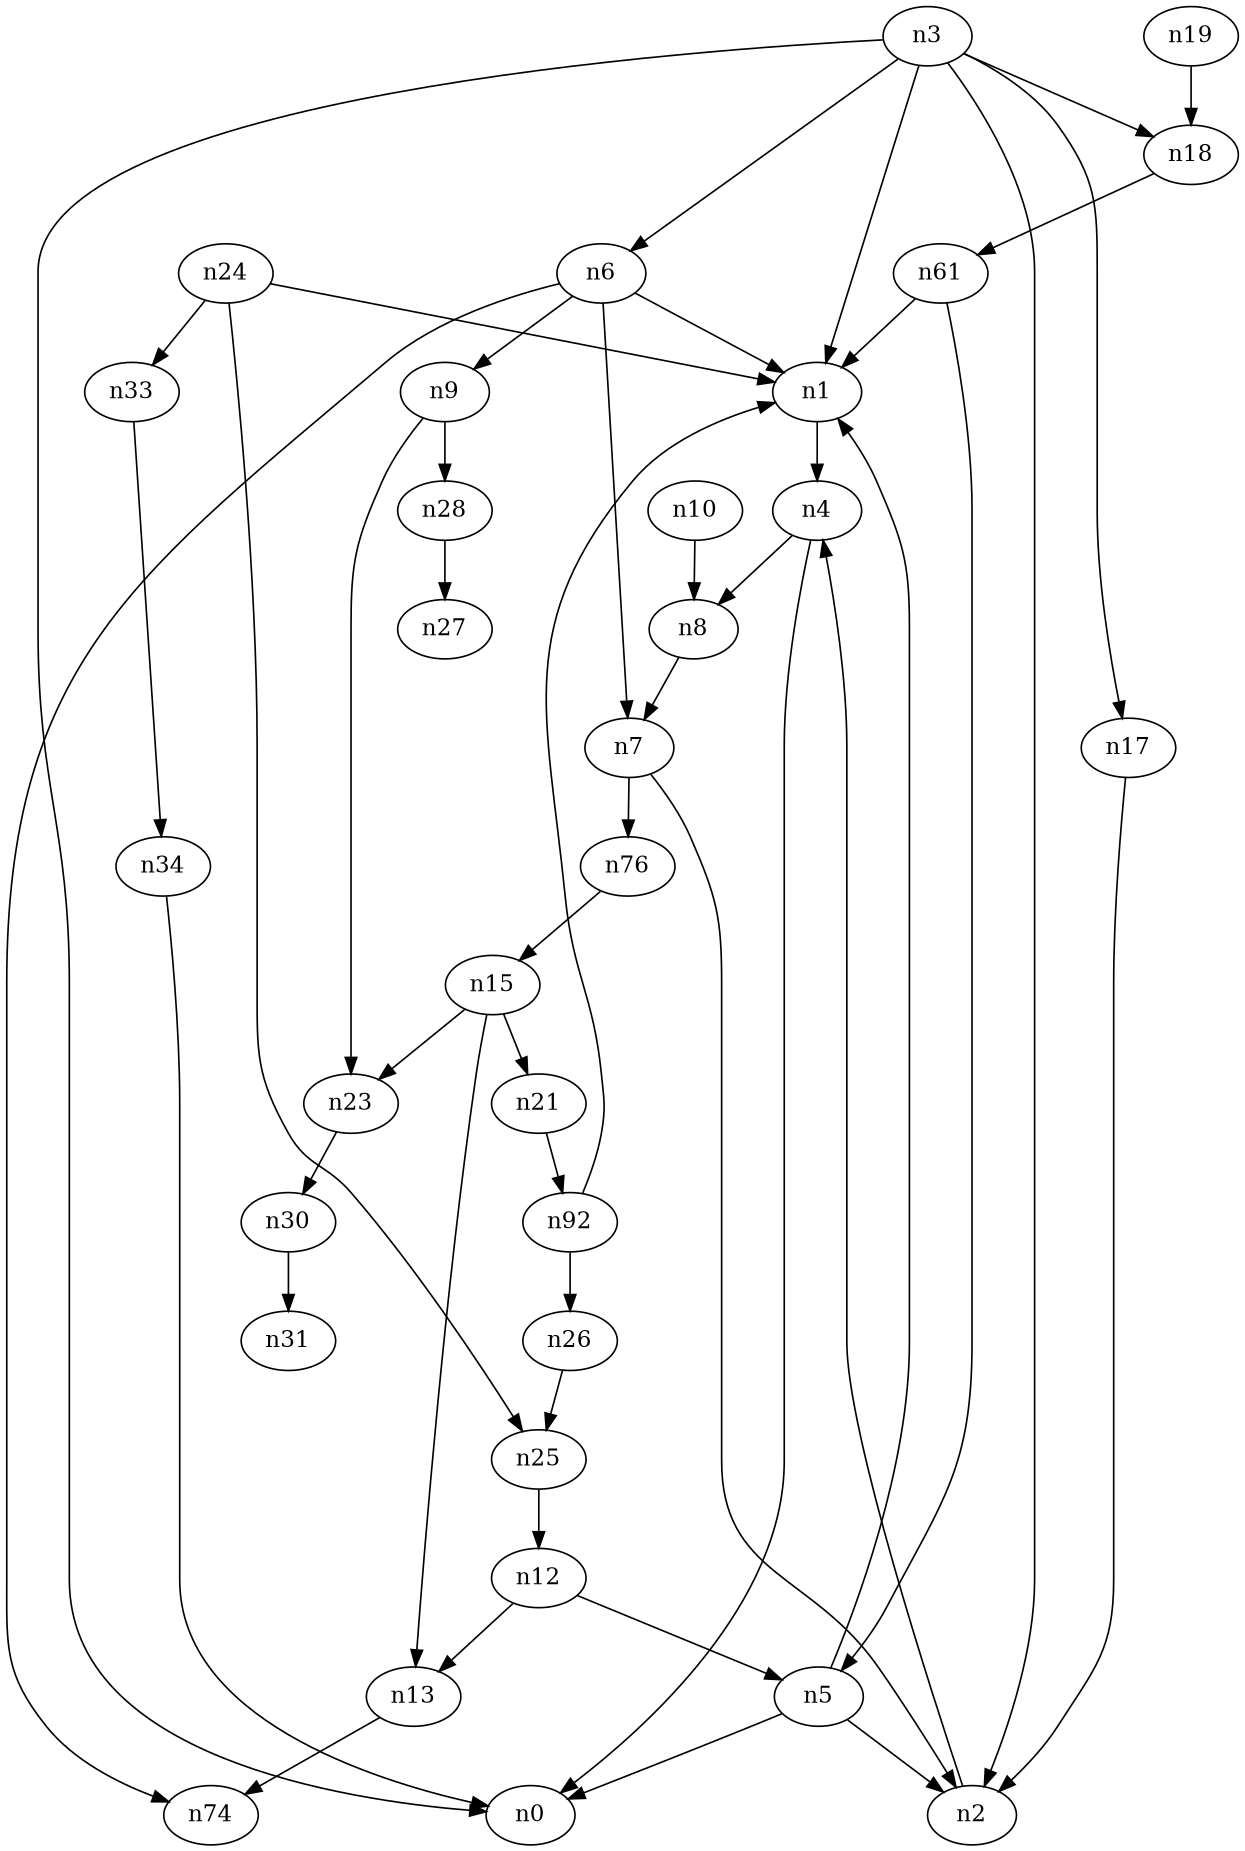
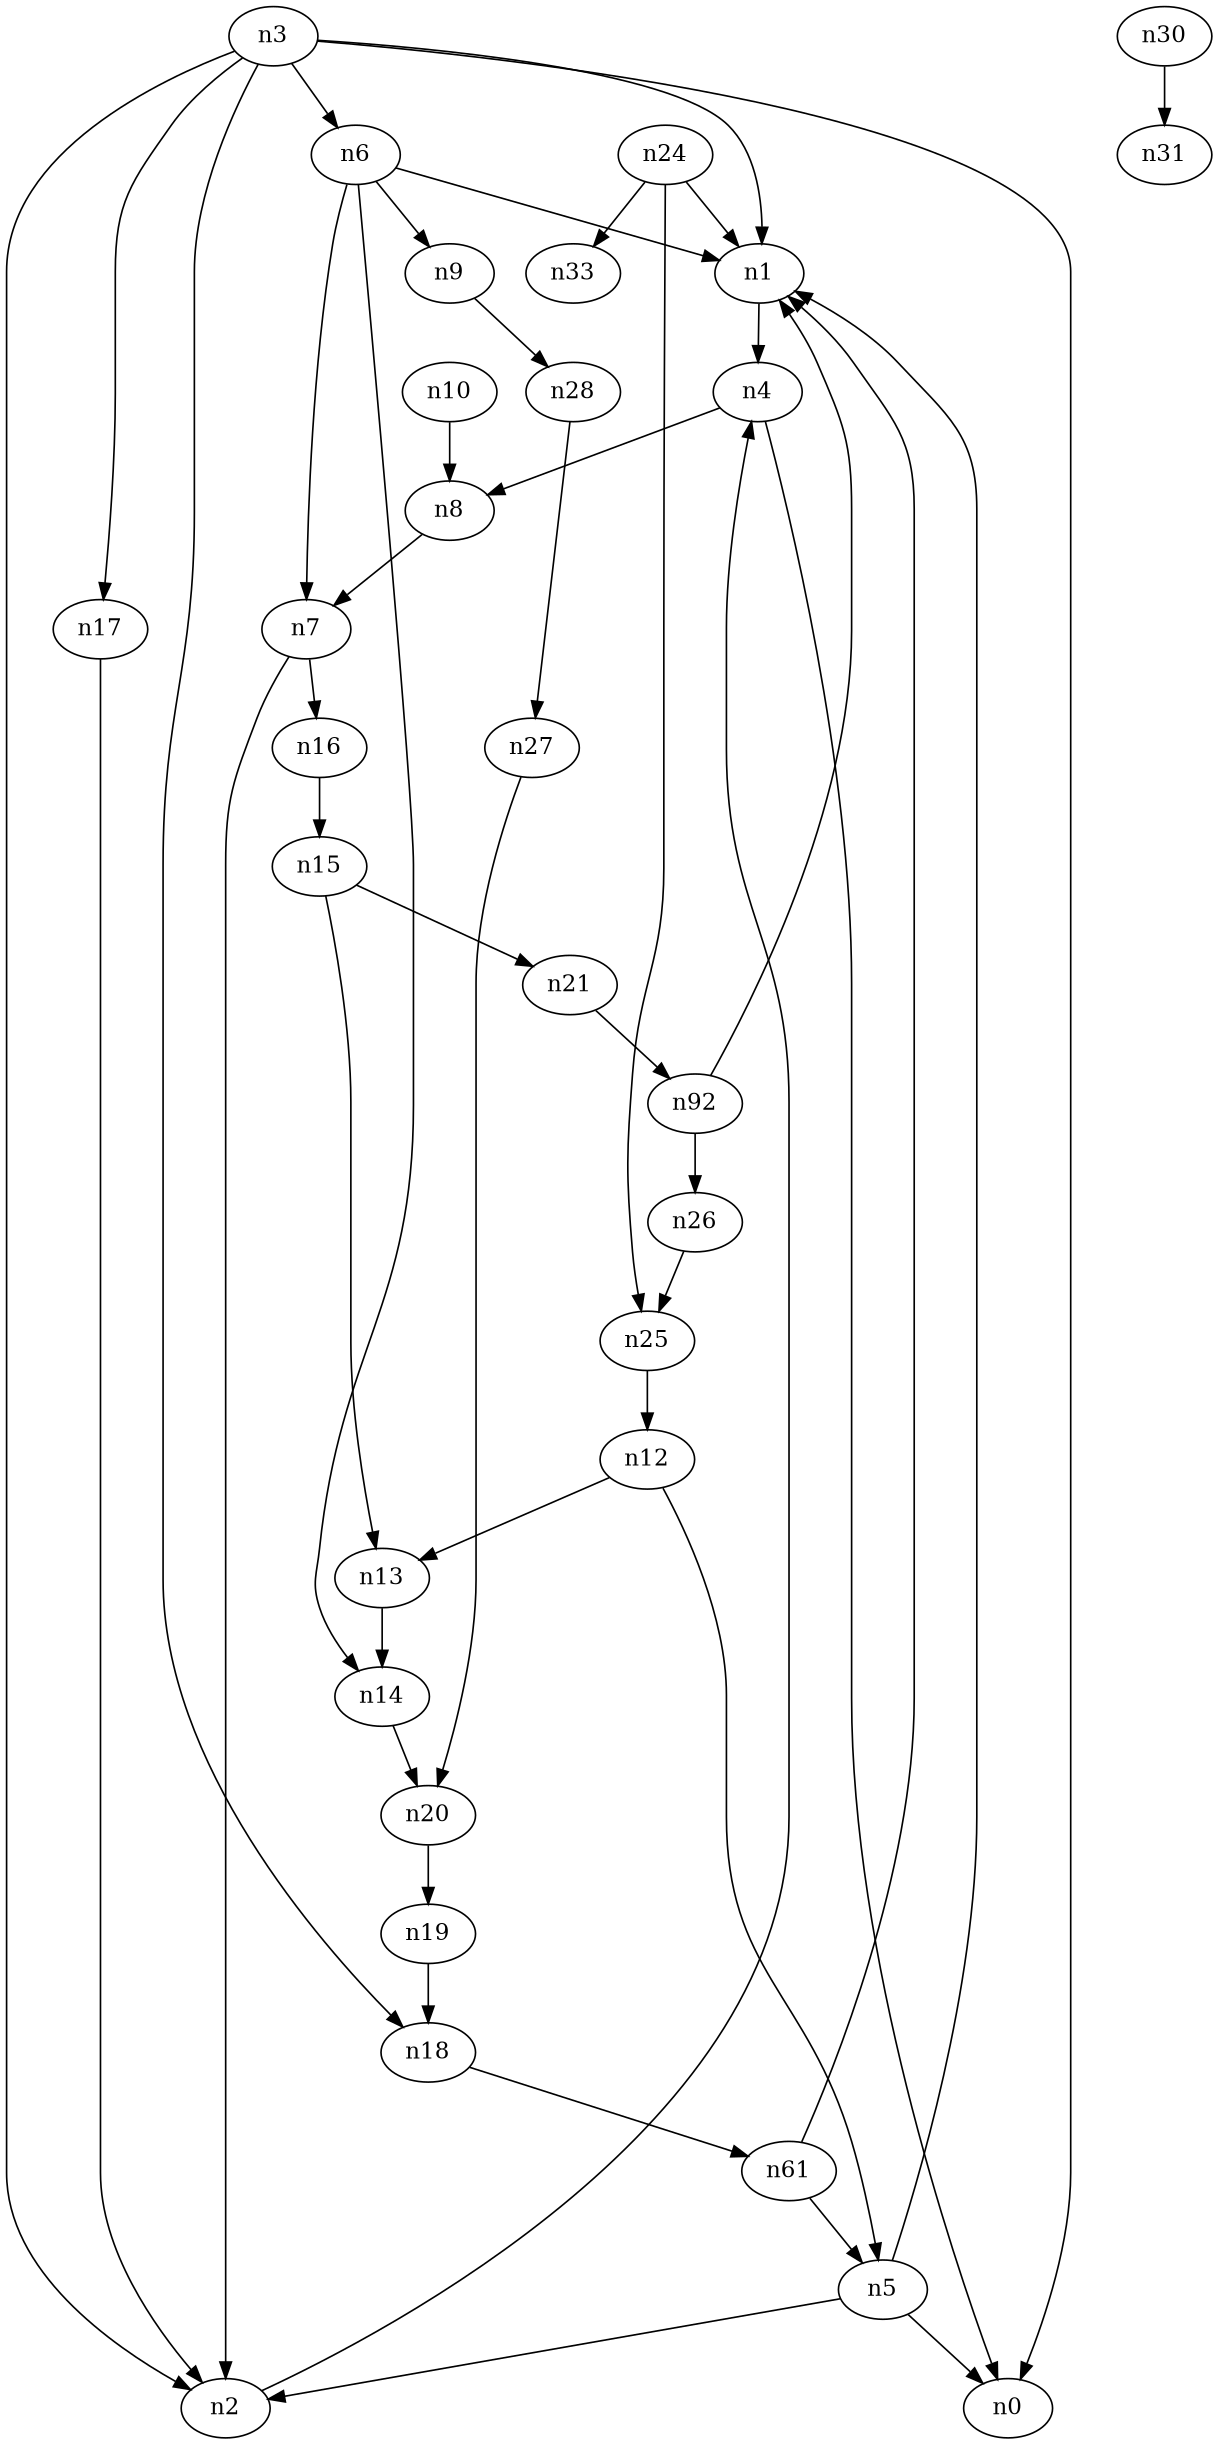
(163, 866) -> none
(628, 866) -> (320, 748)
(351, 1104) -> none
(211, 1815) -> (382, 1697)
none -> (428, 1815)
